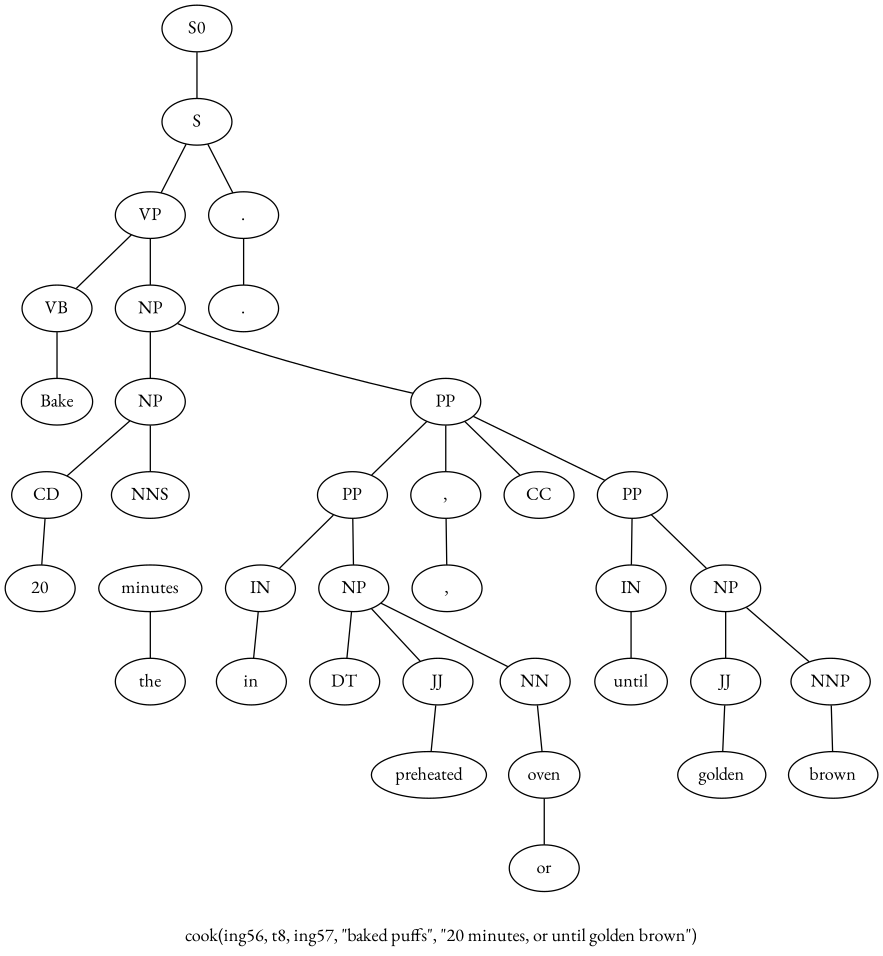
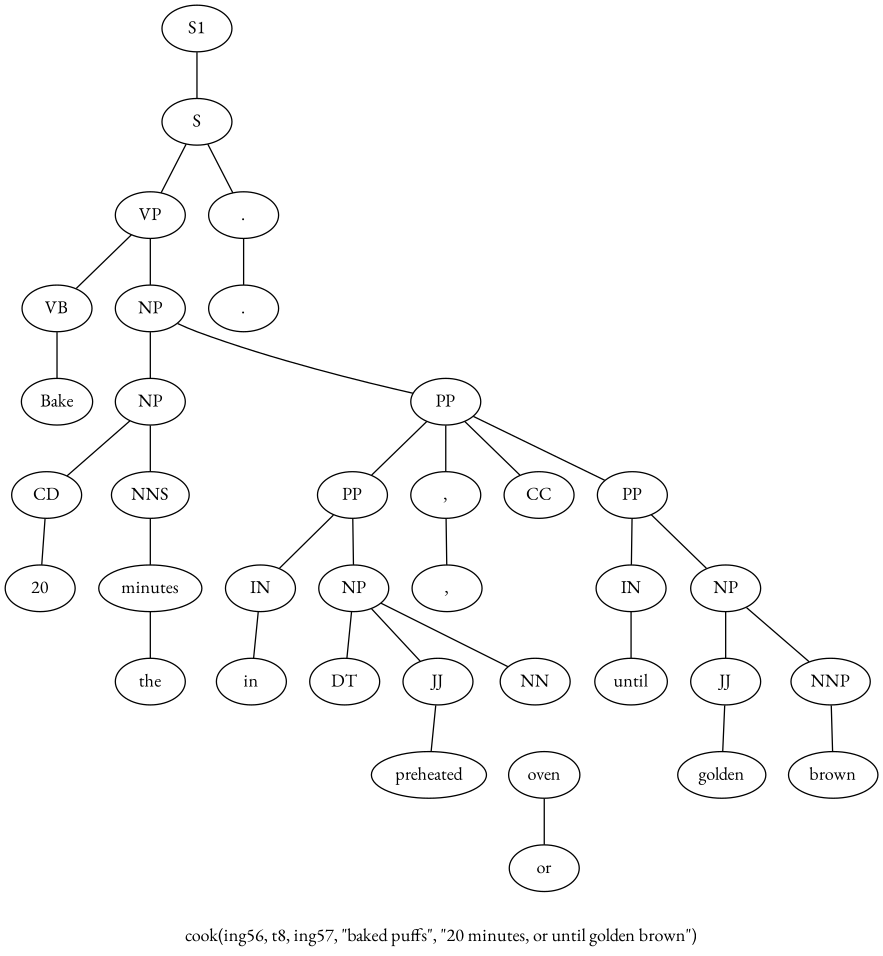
(197, 29) -> (197, 29)
none -> (150, 542)
(540, 728) -> none
